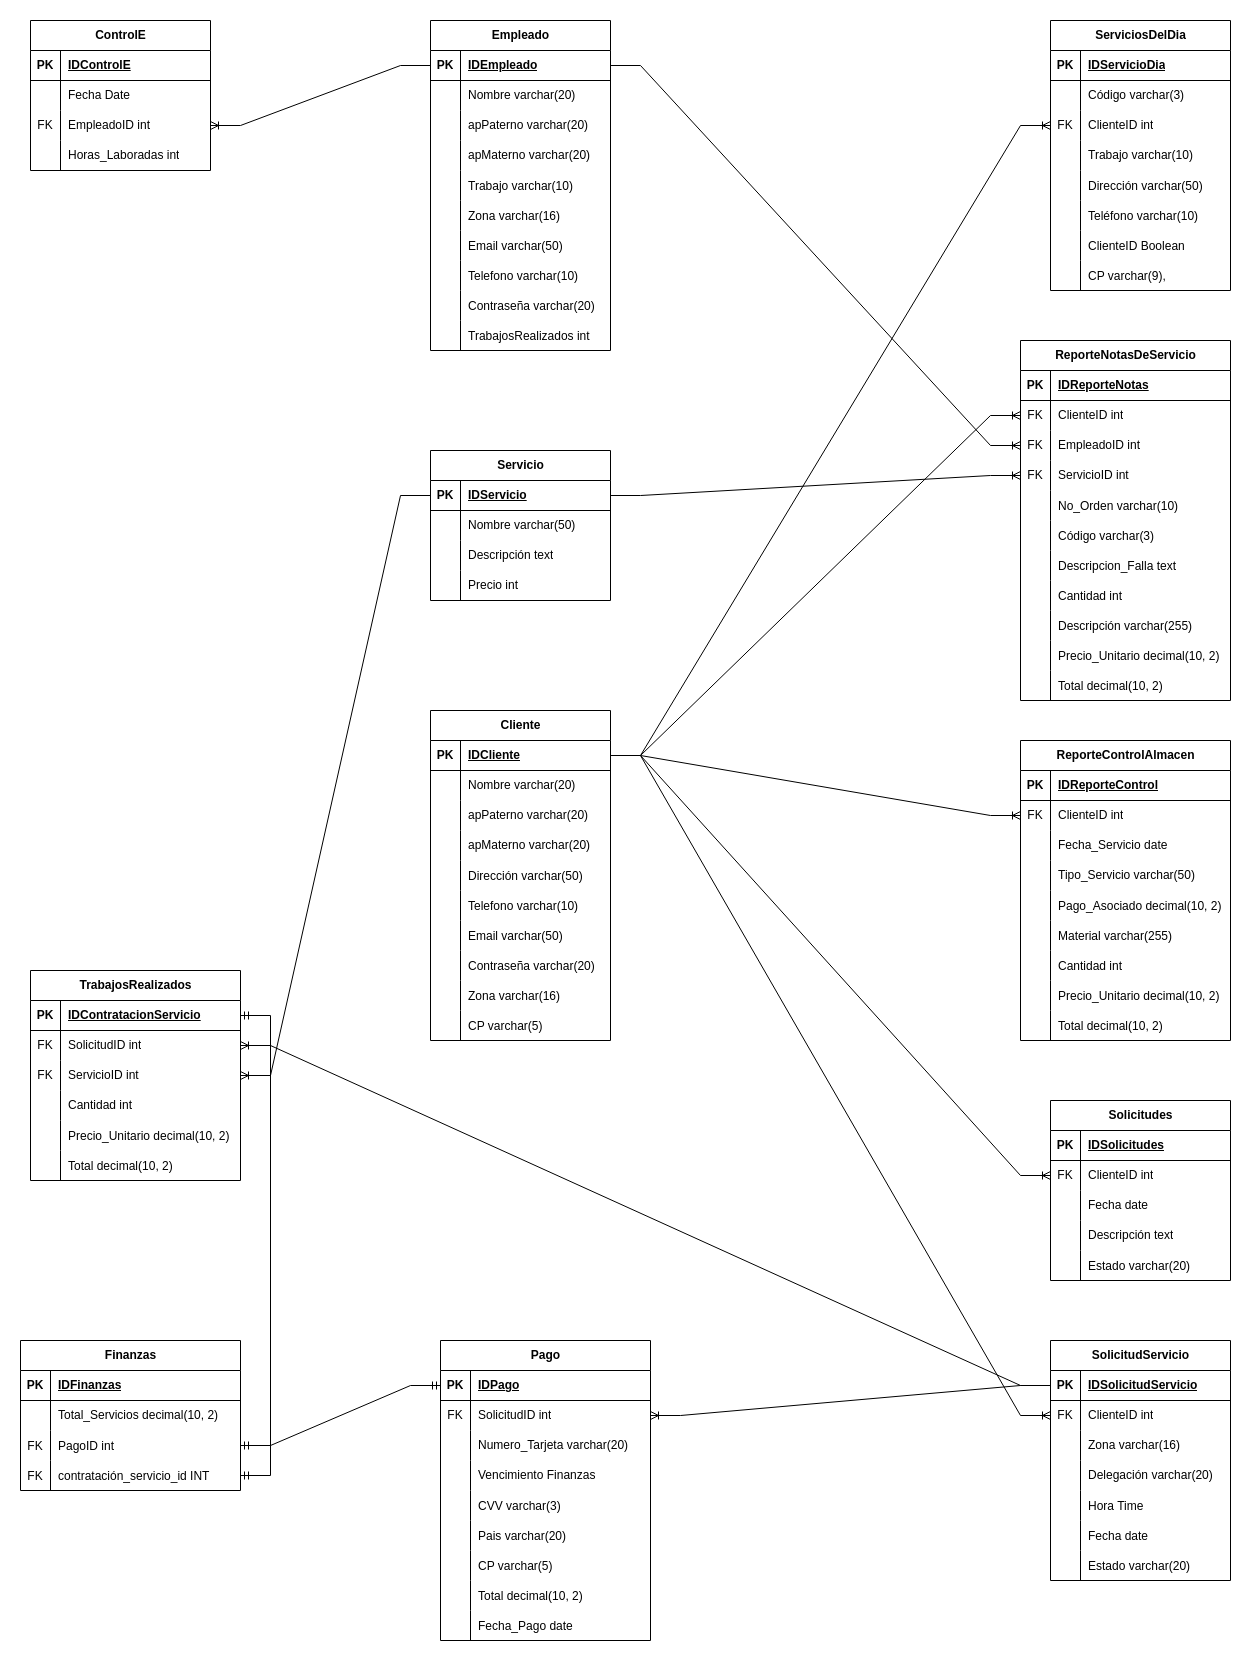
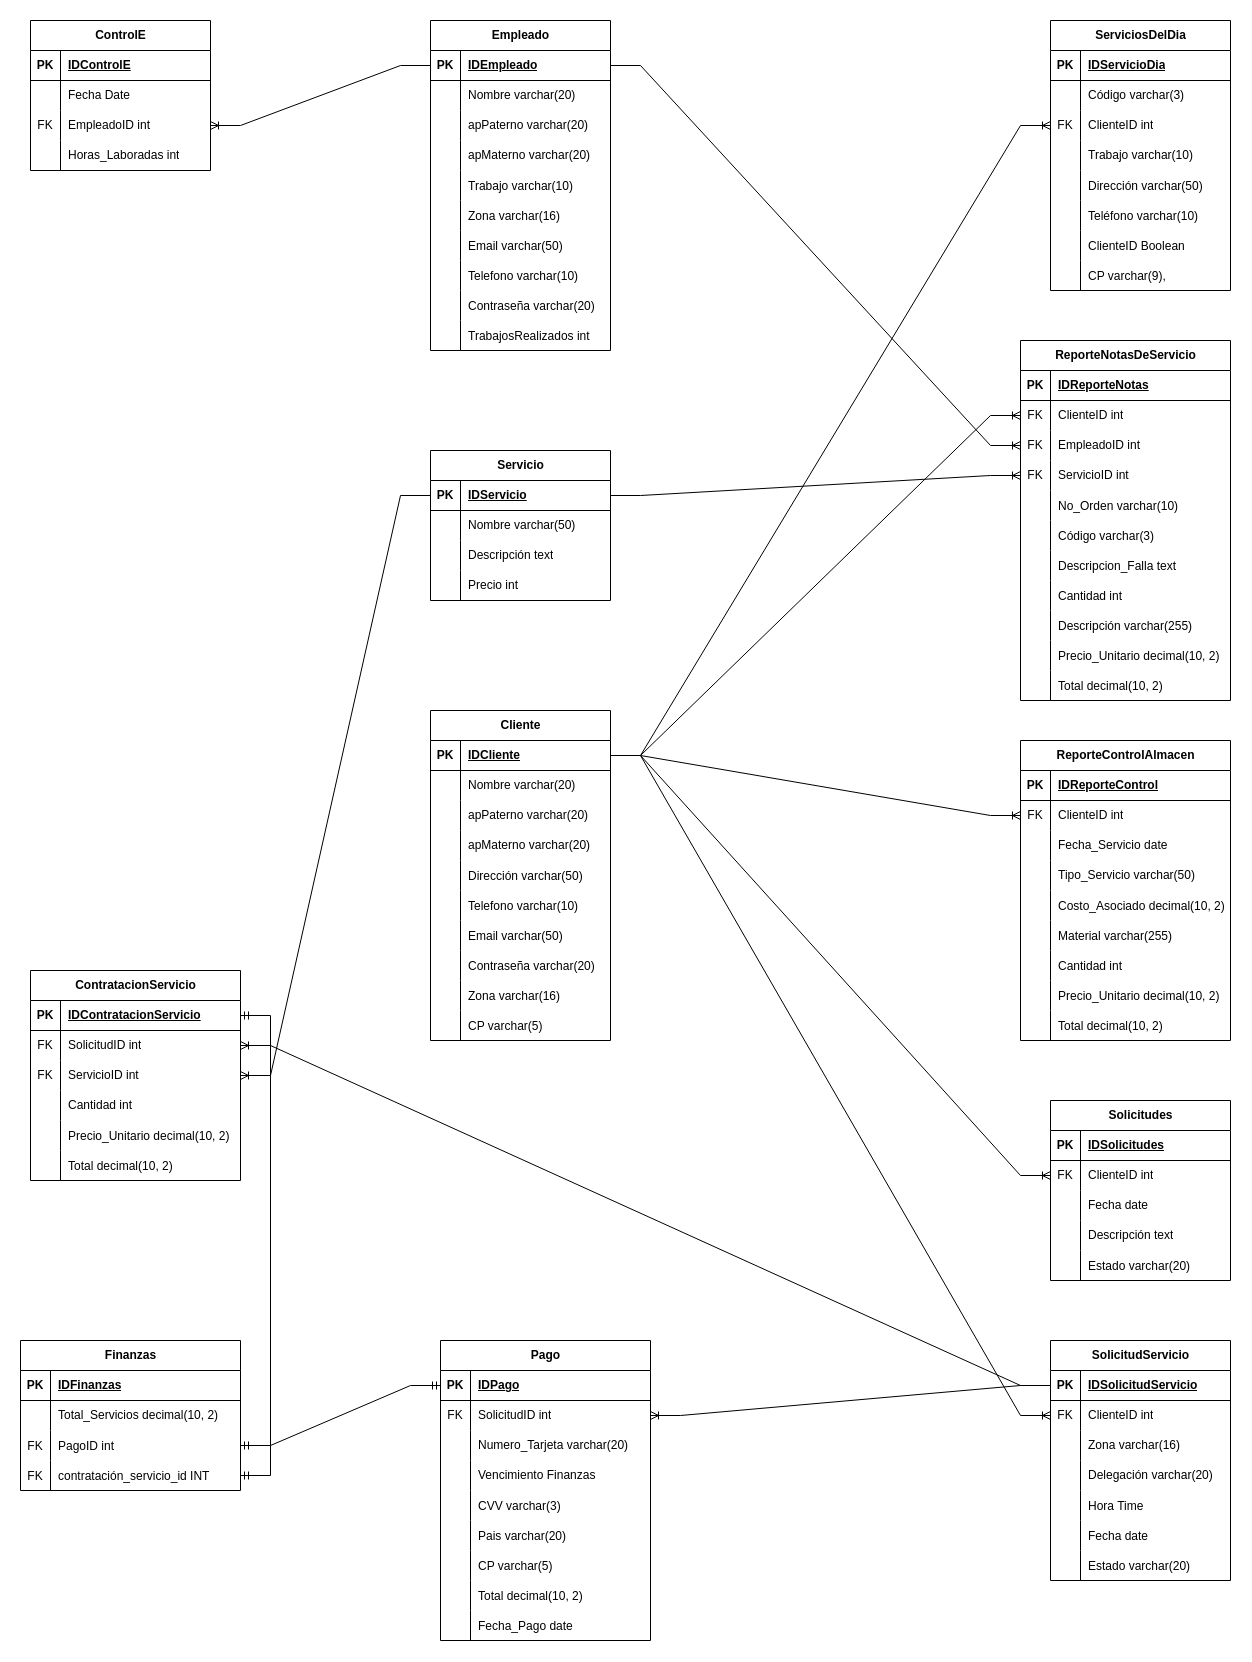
(1143, 906) -> (1146, 906)
(136, 986) -> (136, 986)
